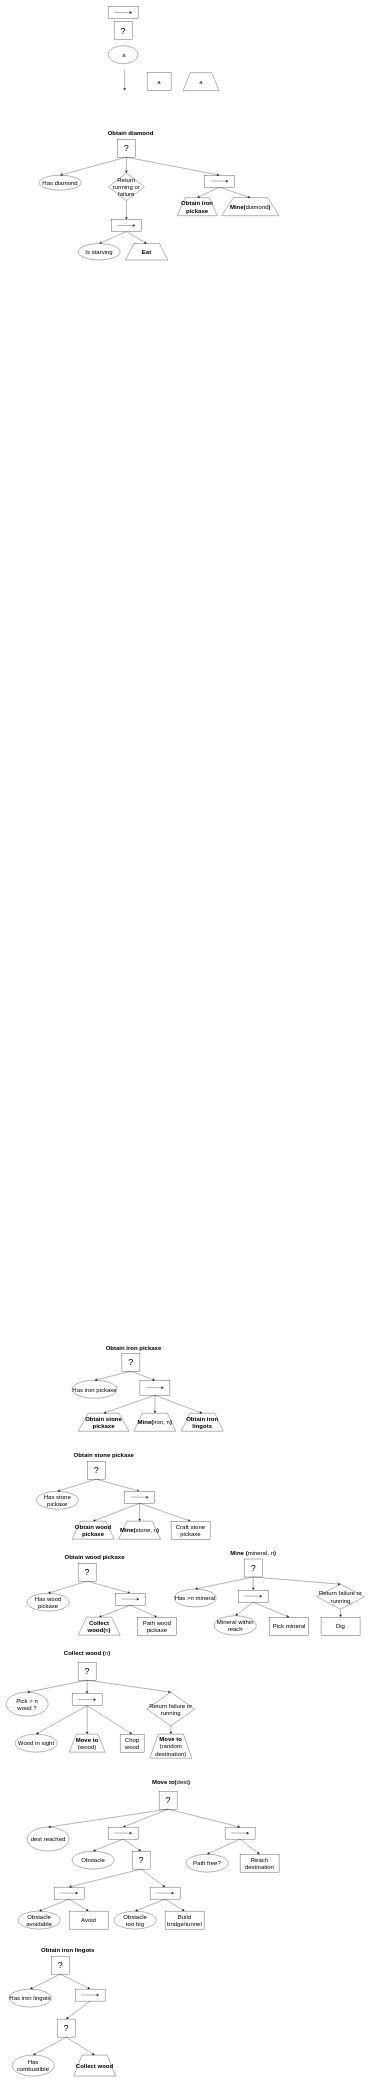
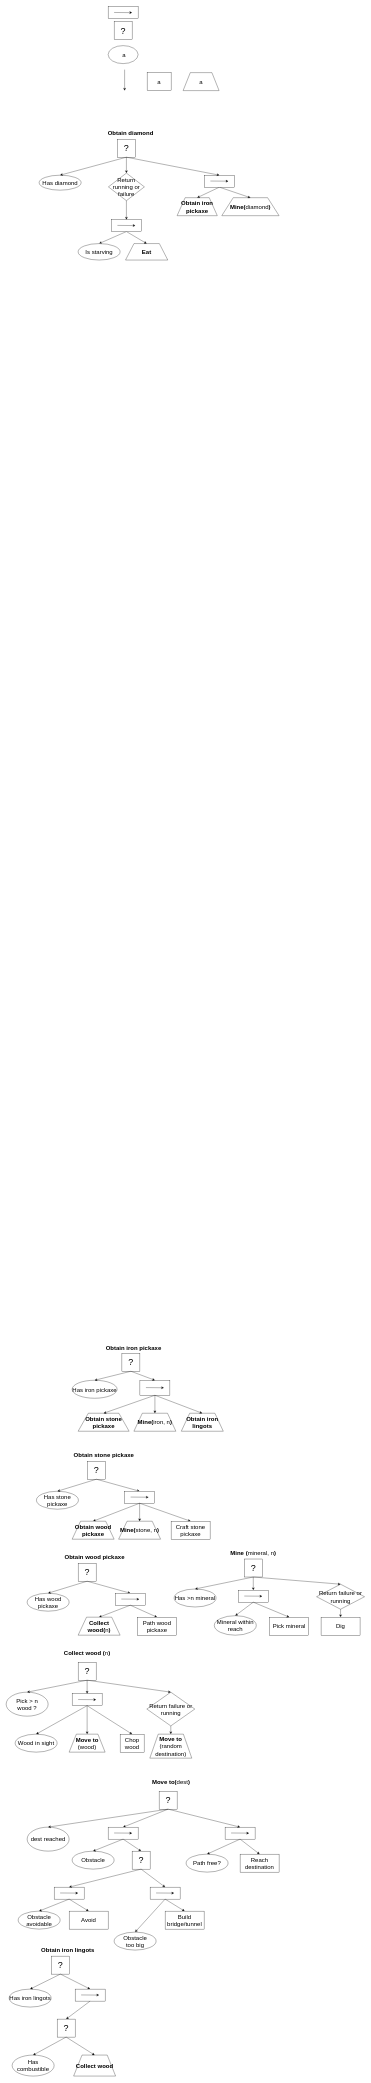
(135, 1920) -> (135, 1941)
